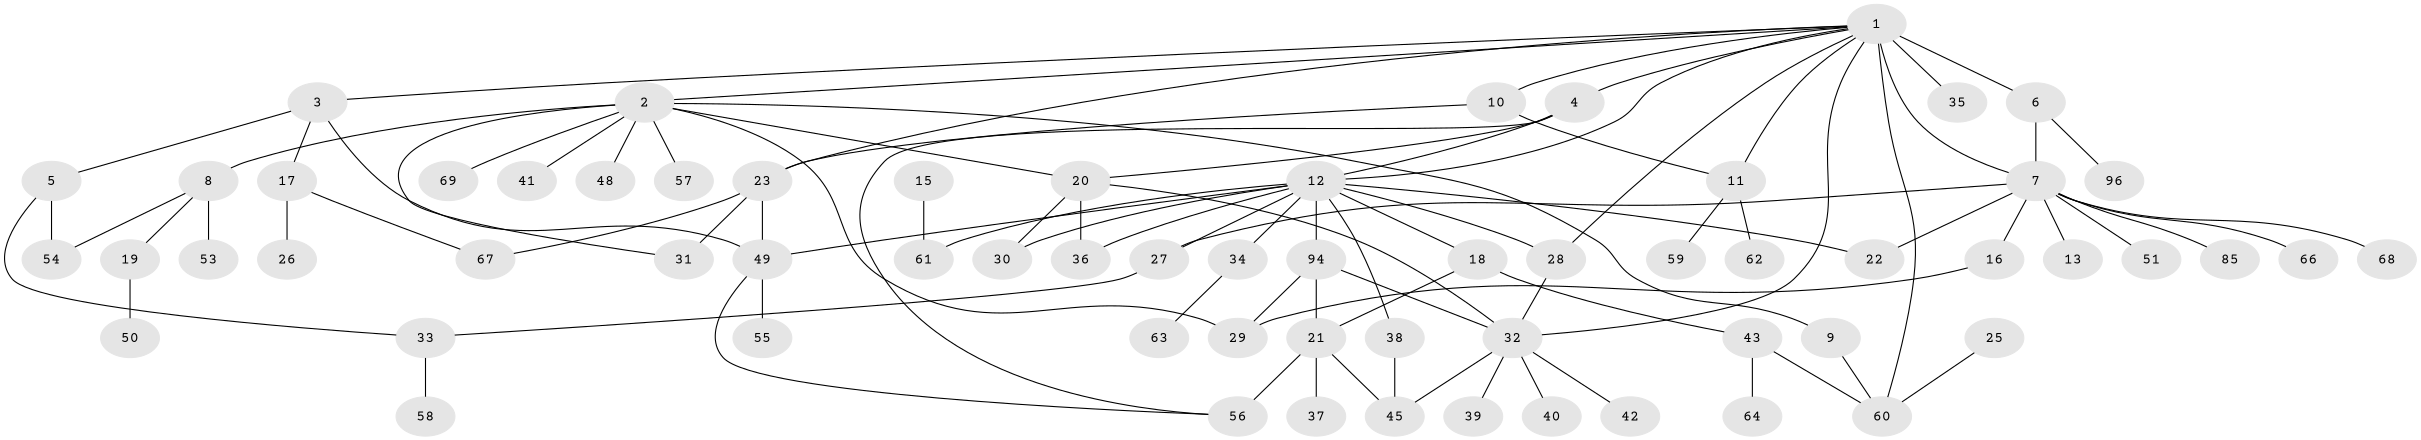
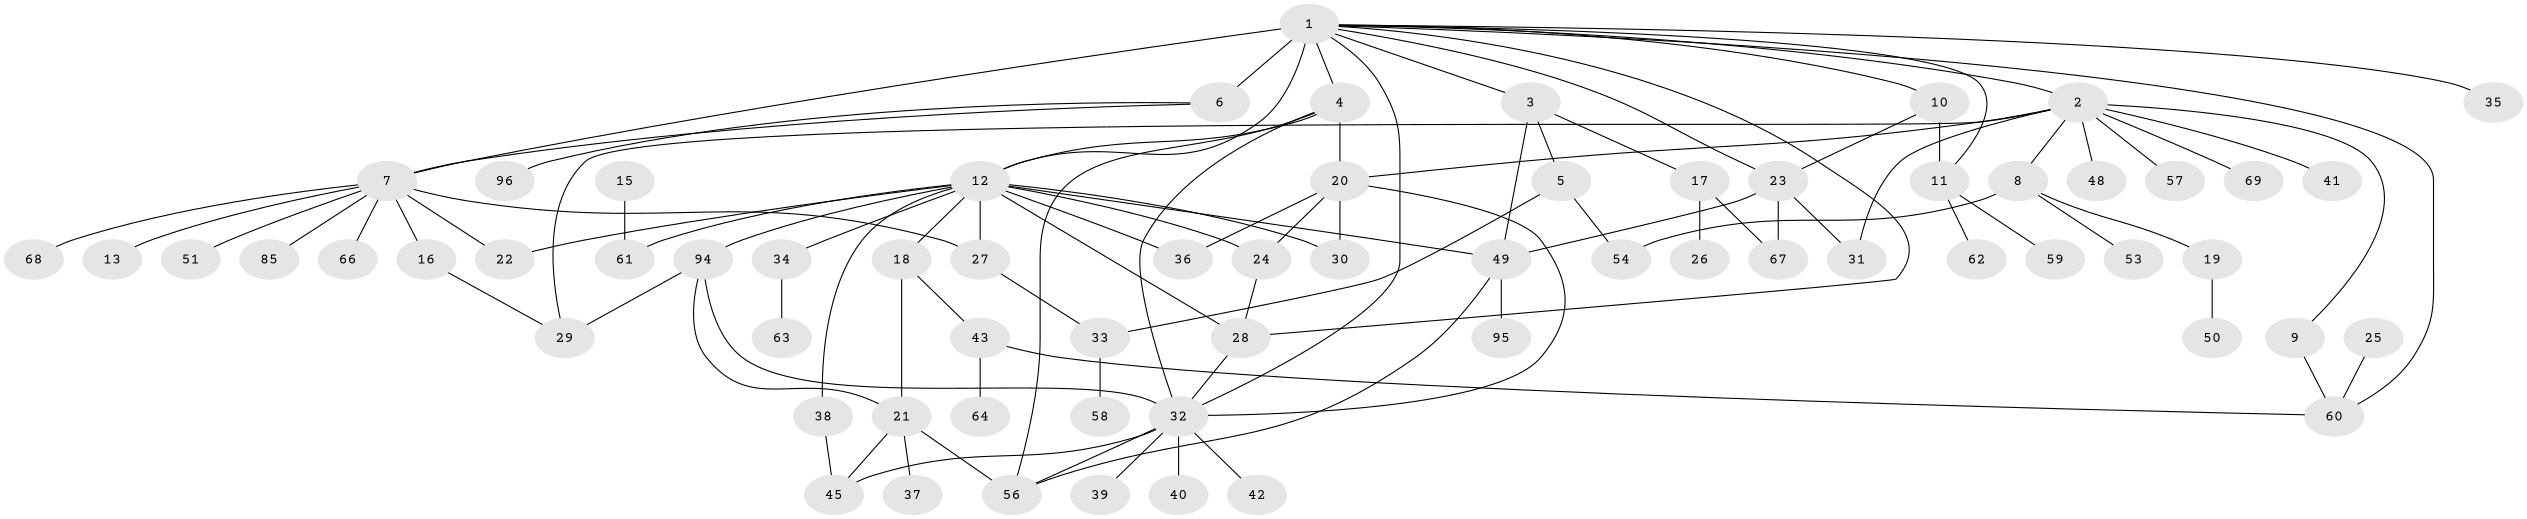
none -> (1148, 233)
none -> (1261, 259)
(762, 338) -> (1501, 338)
none -> (1096, 456)
